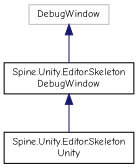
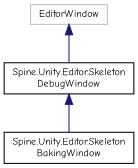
(69, 15) -> (69, 15)
(69, 148) -> (69, 148)
